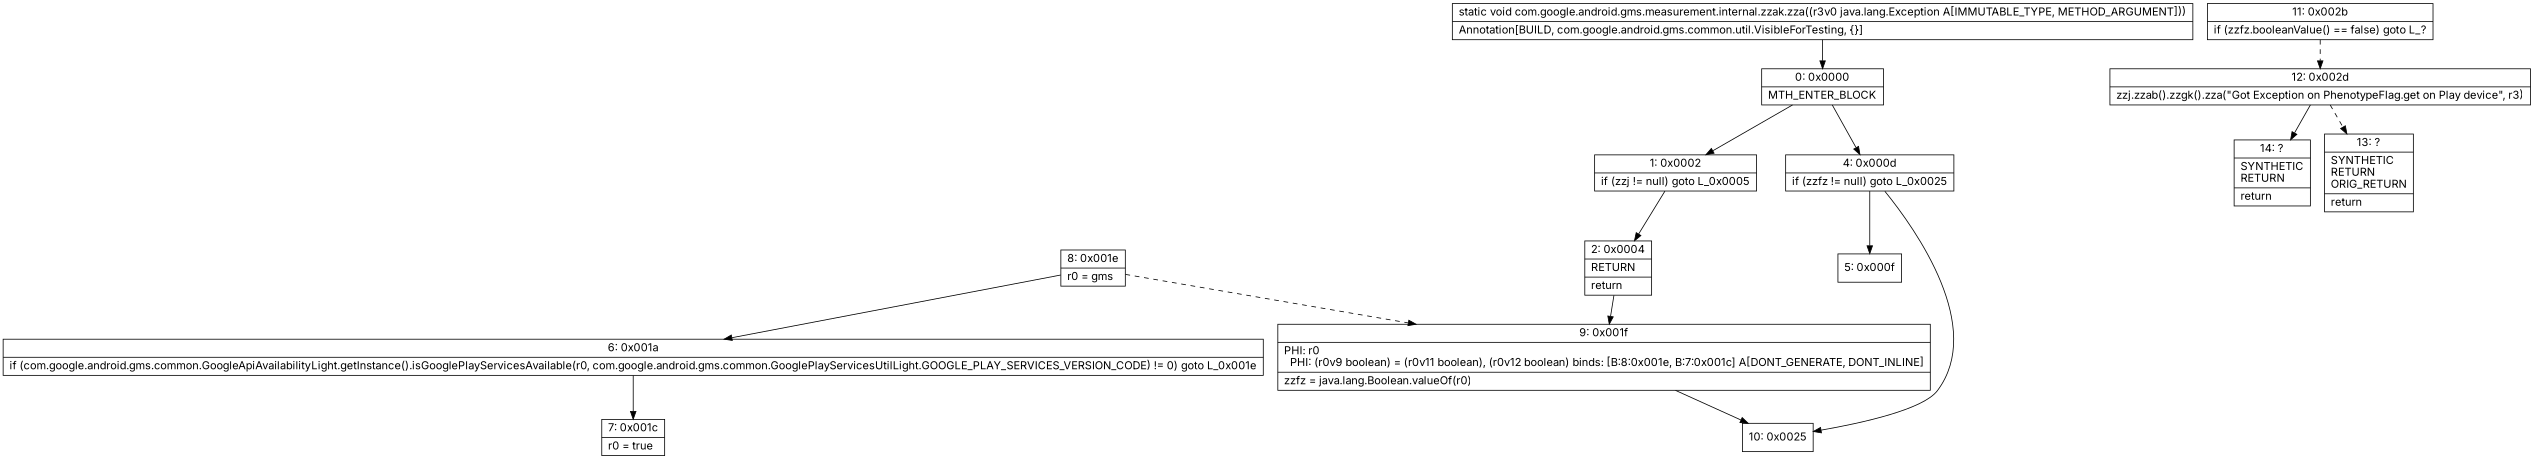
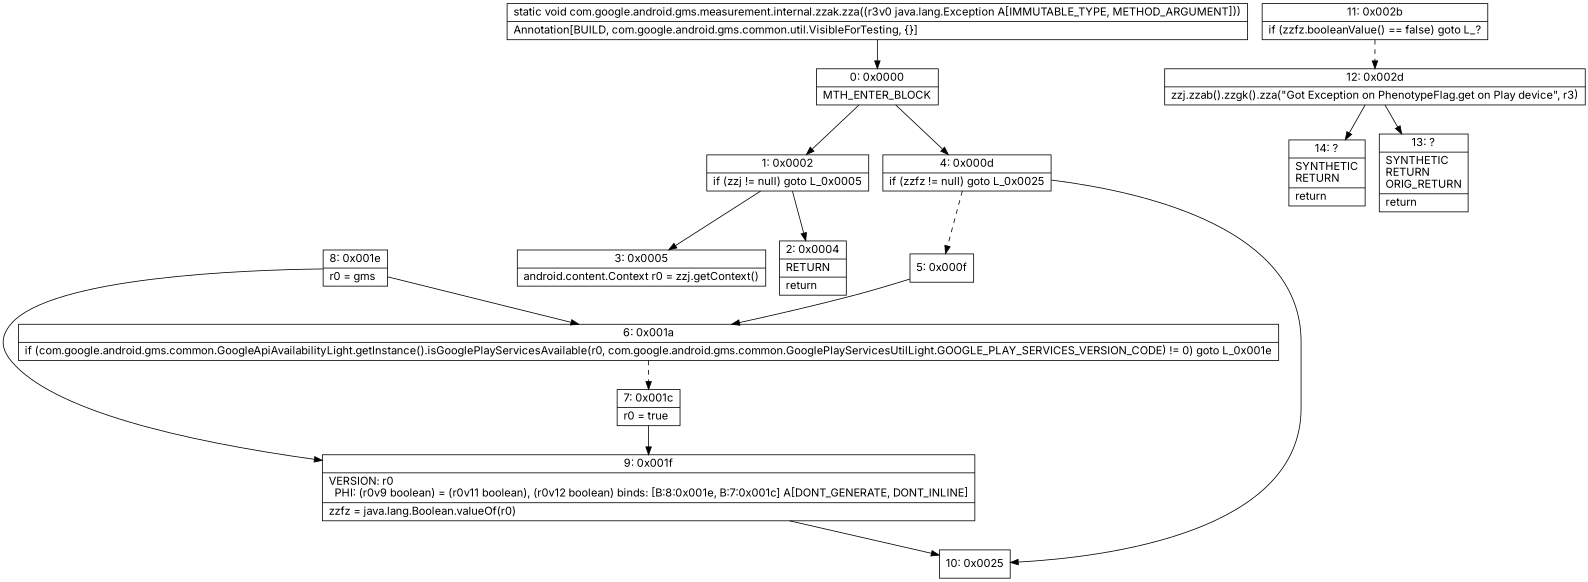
(2337, 116) -> (1391, 116)
(1870, 218) -> (955, 219)
none -> (642, 268)
(1267, 299) -> (3, 343)
none -> (825, 303)
(1612, 306) -> (649, 436)
(1303, 351) -> (363, 481)
(633, 393) -> (649, 371)
